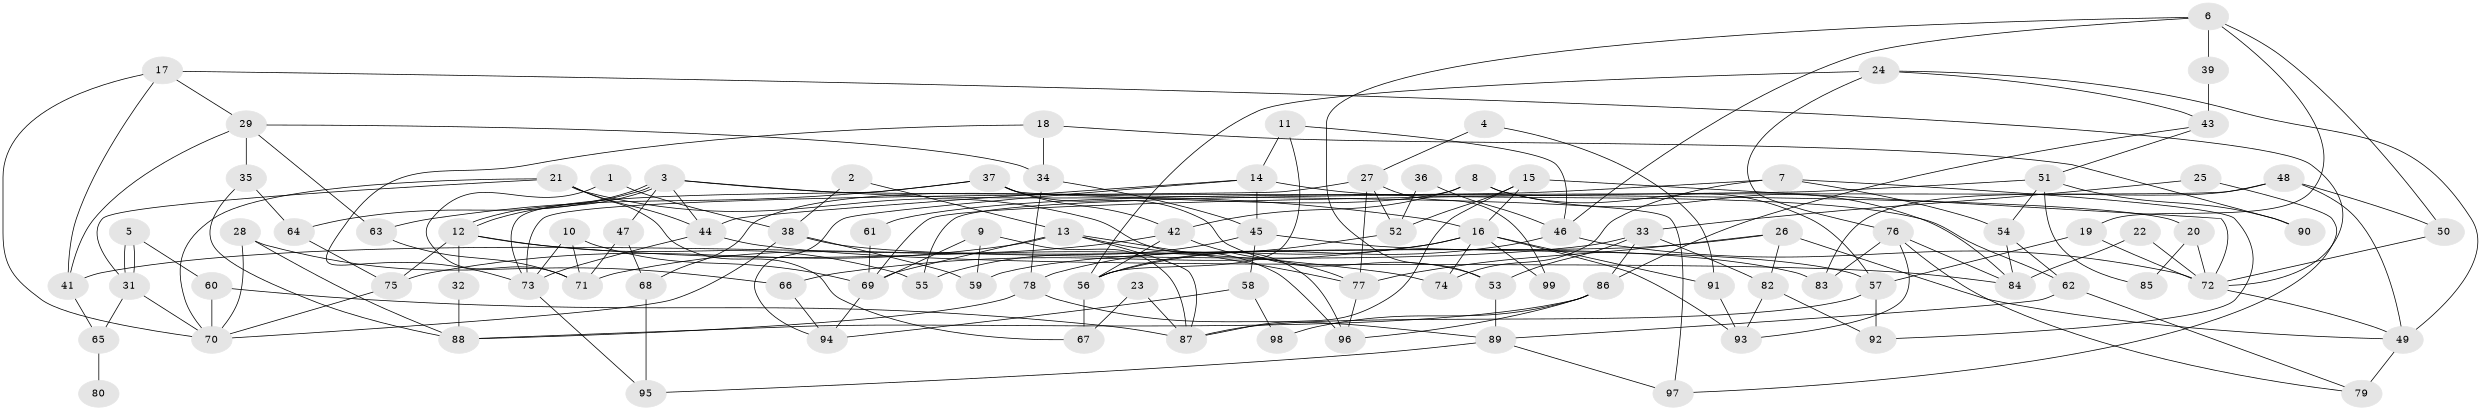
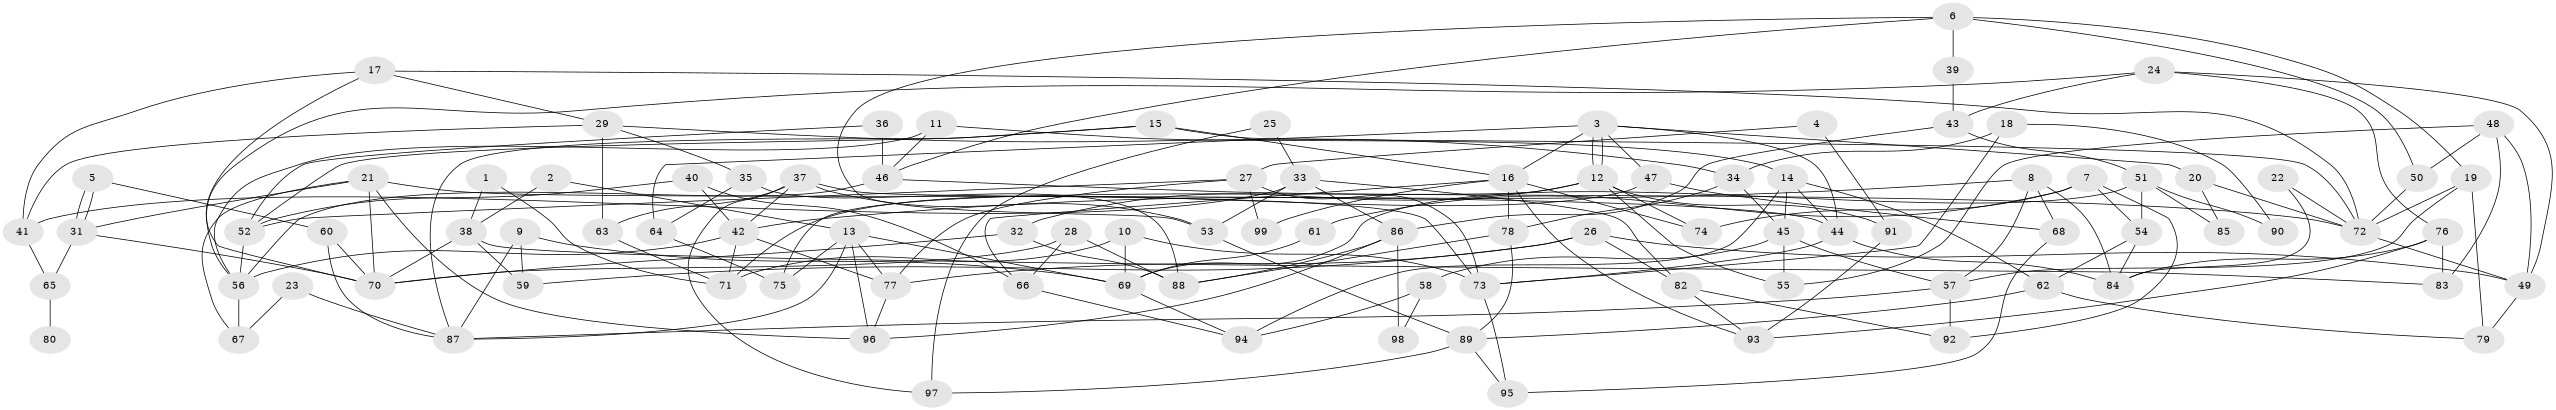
none -> (692, 178)
(1646, 270) -> (1745, 205)
(302, 313) -> (651, 261)
(2102, 342) -> (2478, 259)
